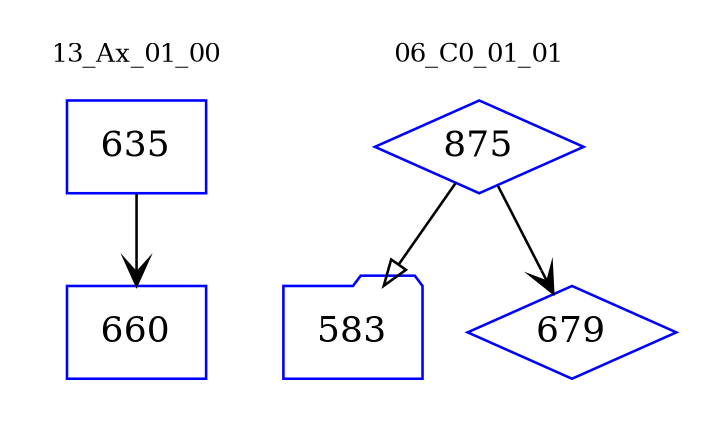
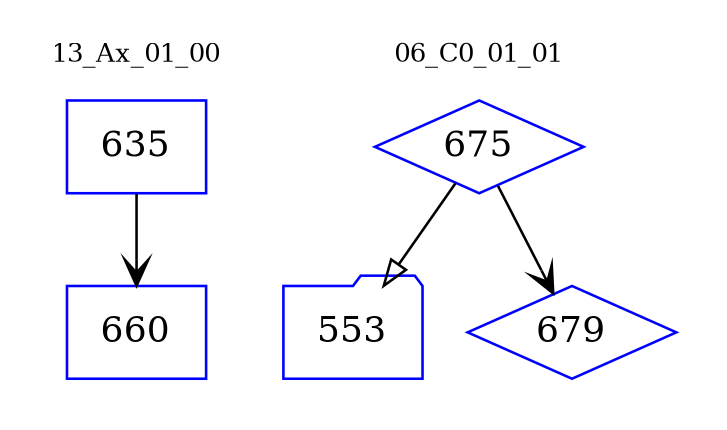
(479, 147) -> (479, 147)
(353, 332) -> (353, 332)
